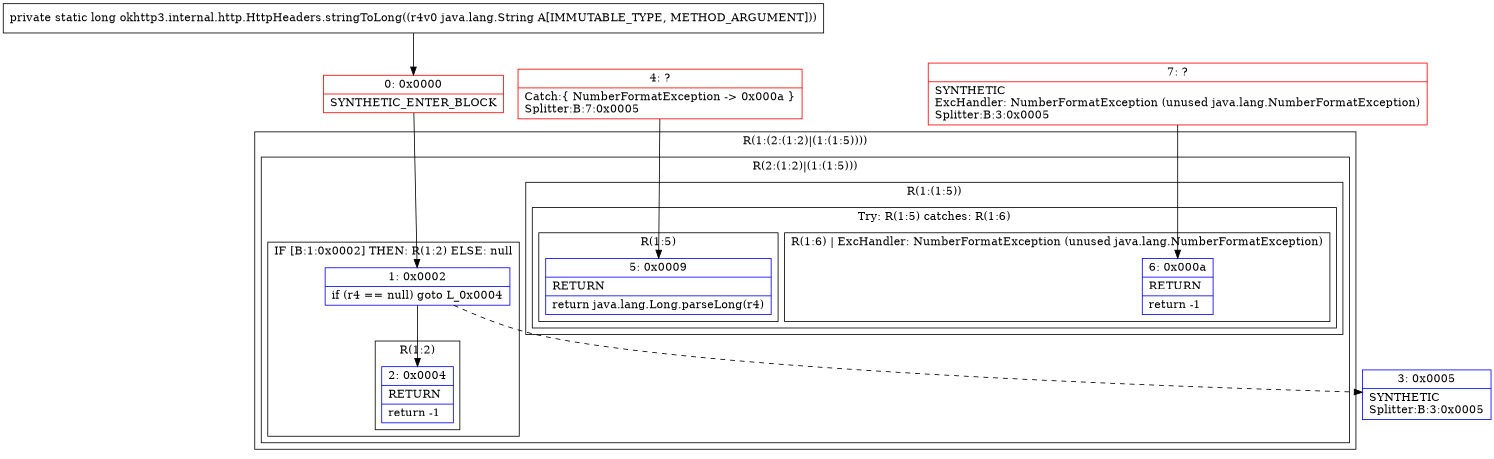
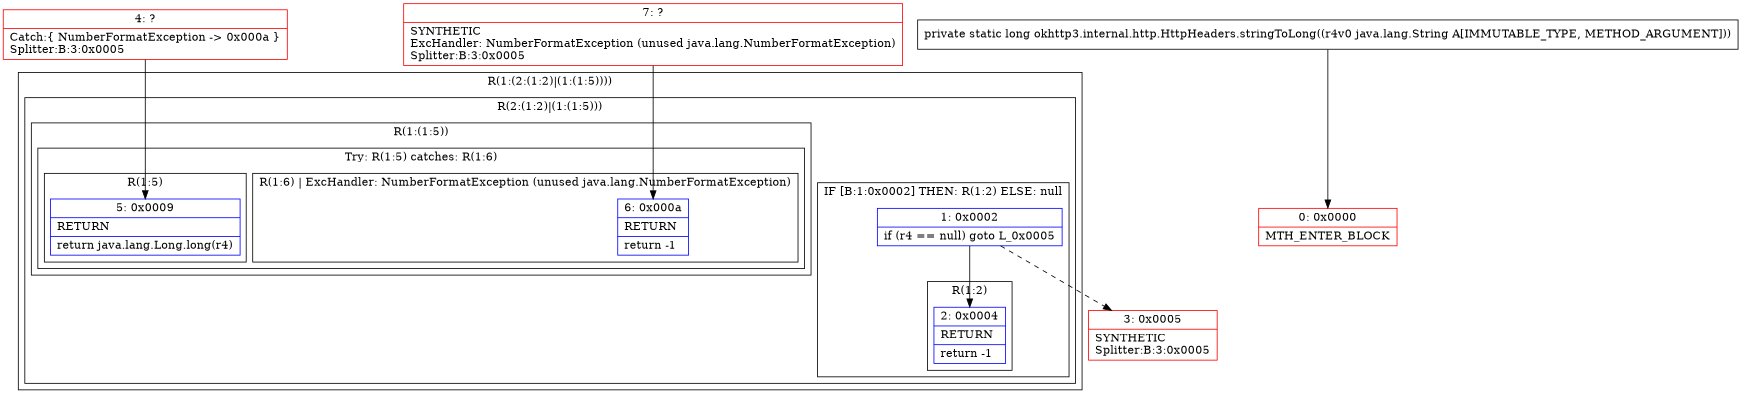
(413, 103) -> (1328, 236)
(582, 109) -> (68, 50)
(415, 186) -> none
(418, 295) -> (970, 236)
(658, 305) -> (145, 245)
(1427, 395) -> (1153, 335)
